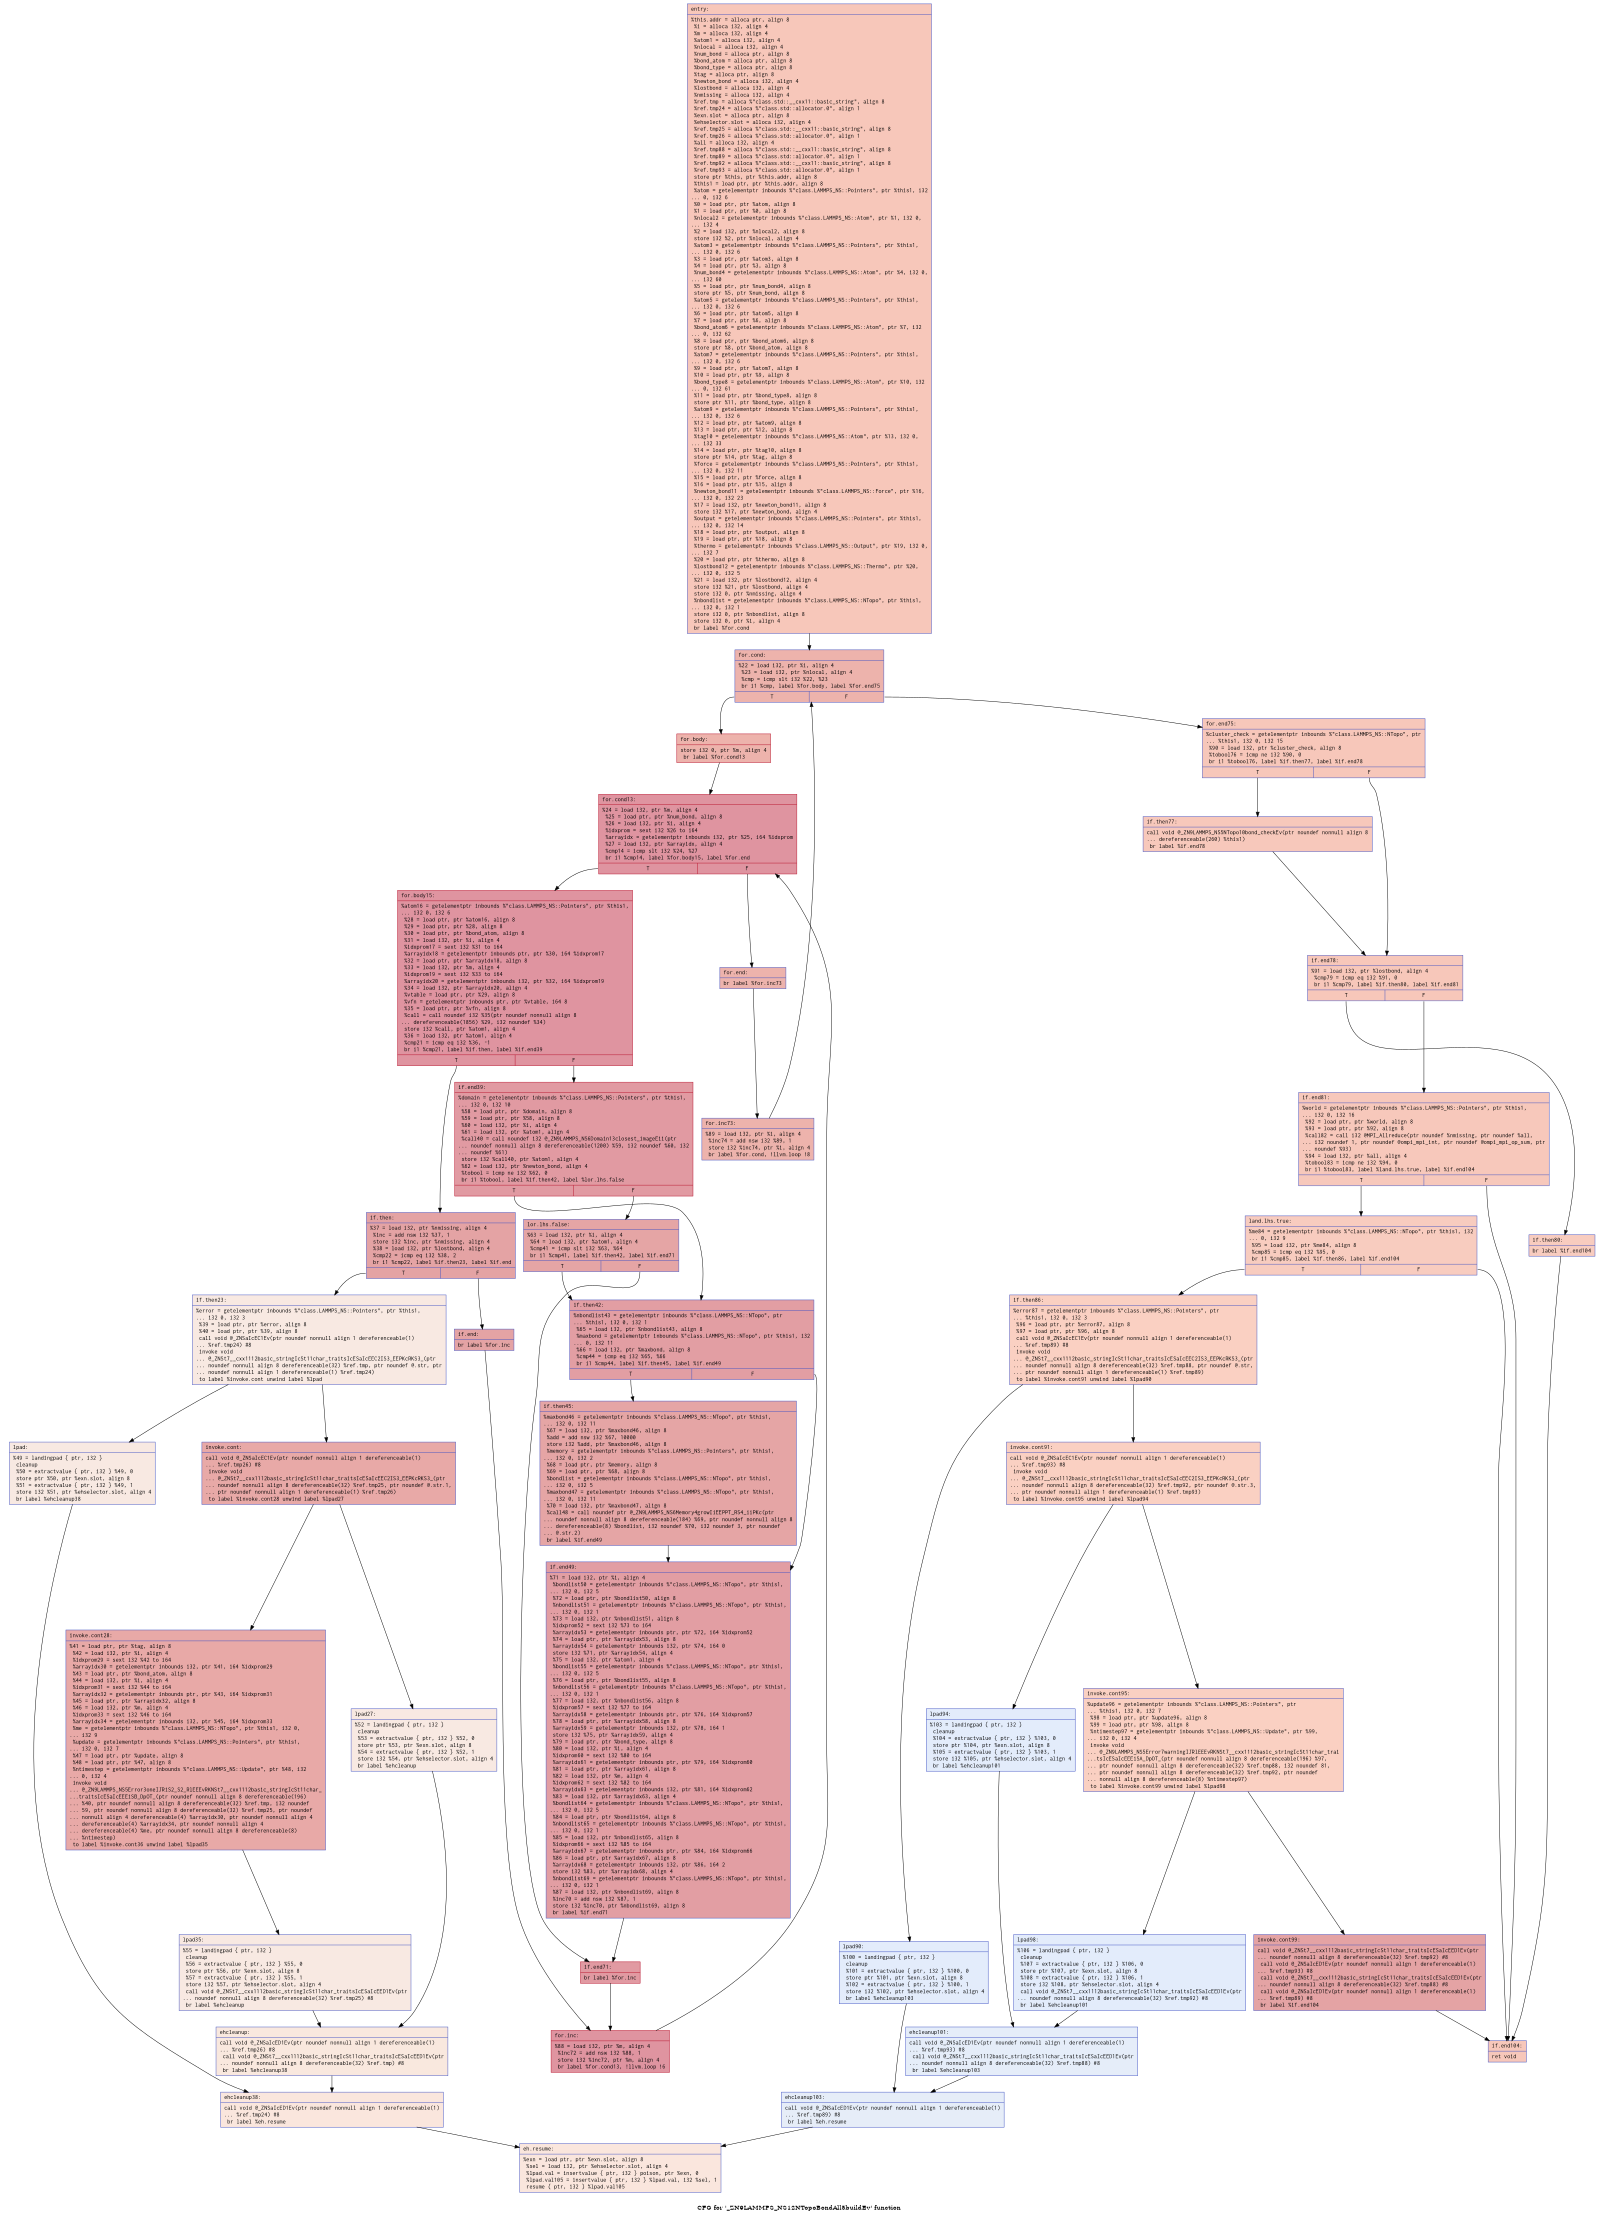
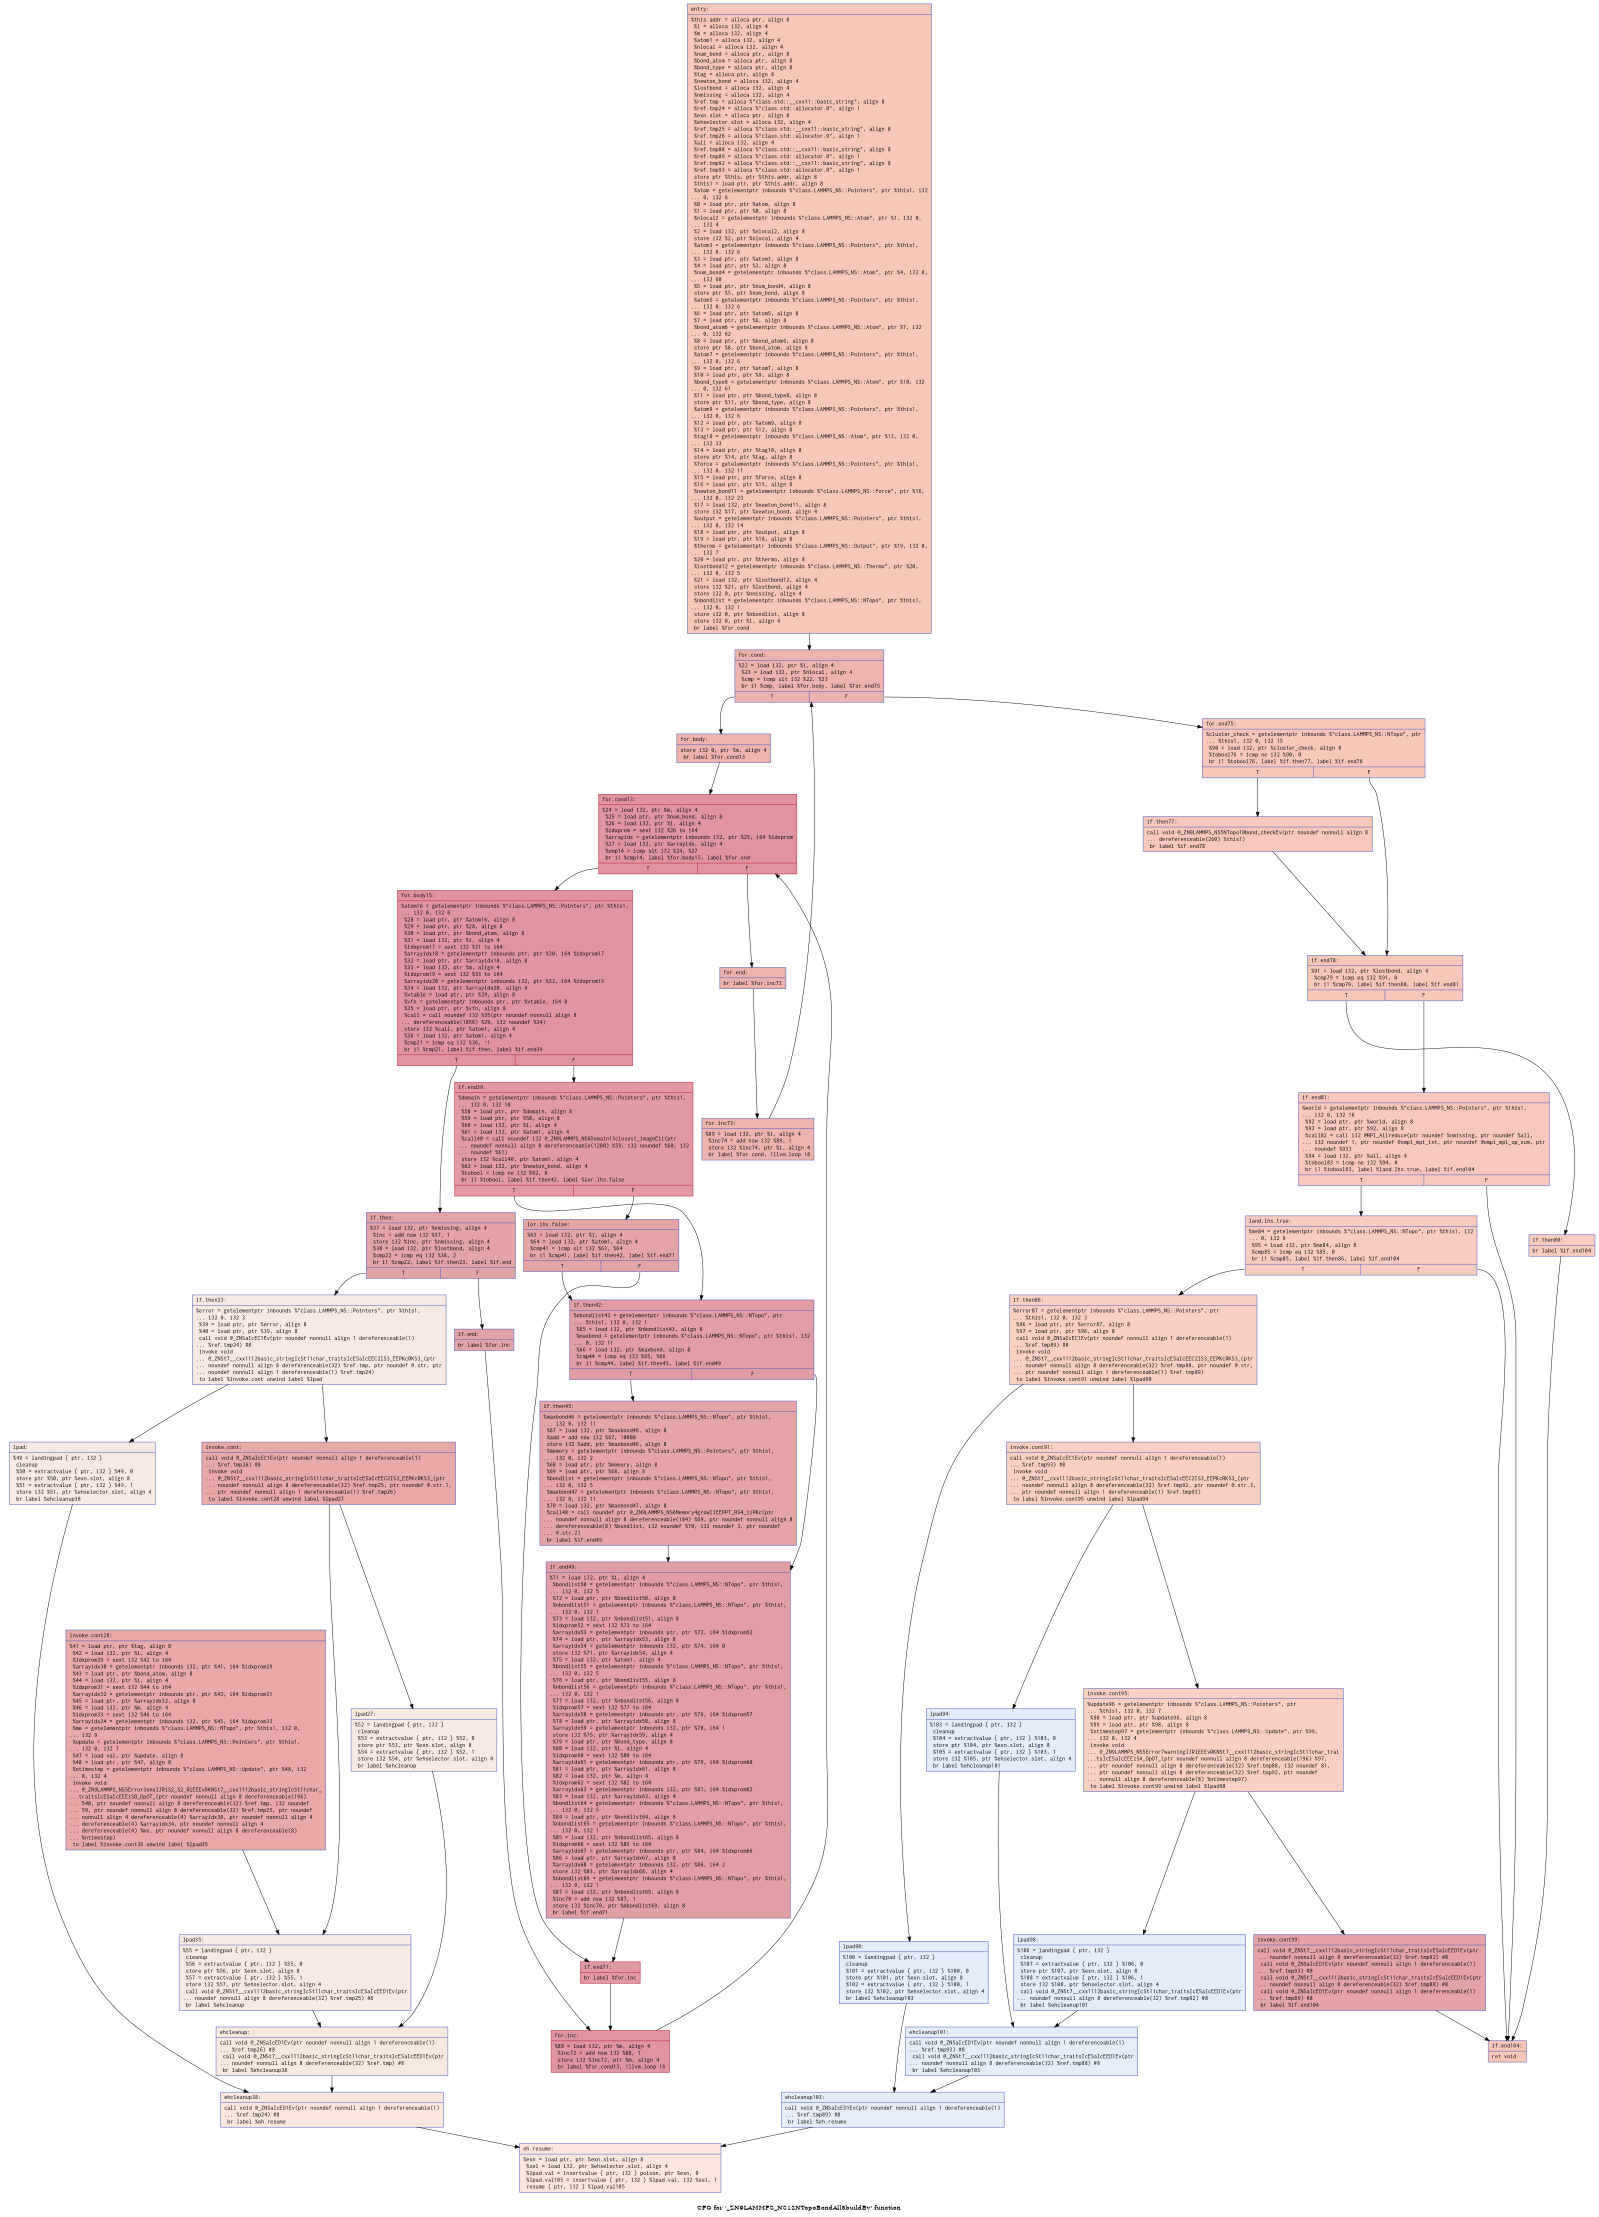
(724, 748) -> (724, 748)
(283, 1565) -> (337, 1718)
(127, 1755) -> (127, 1755)
